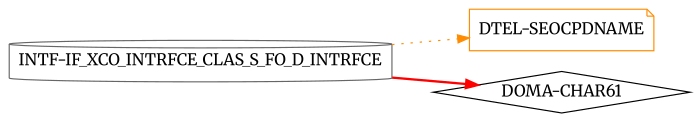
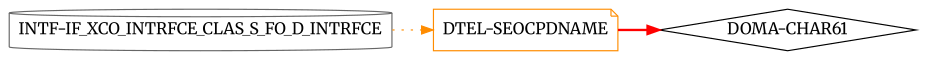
(429, 81) -> (633, 30)
